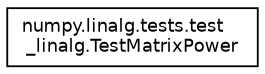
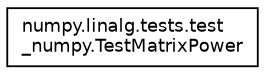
(133, 37) -> (133, 37)
